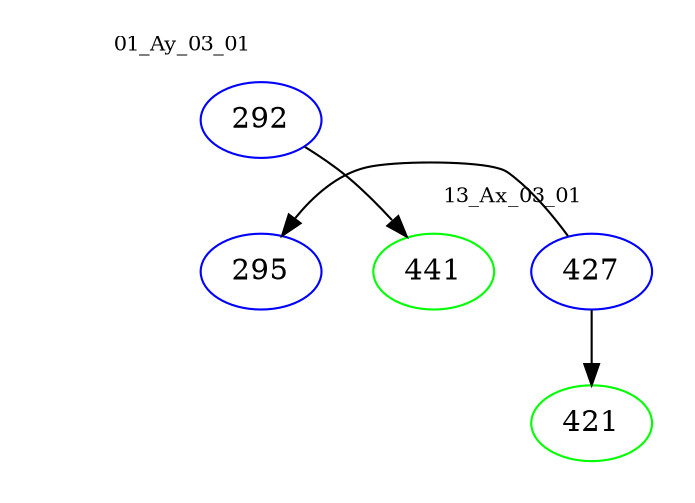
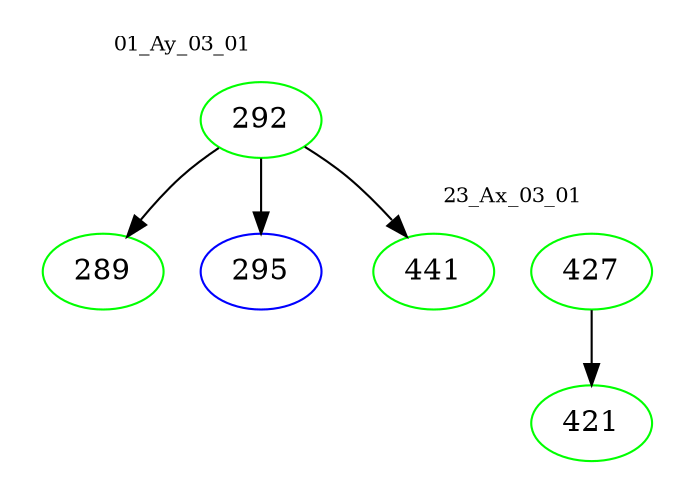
(261, 120) -> (261, 120)
(437, 163) -> (261, 185)
(513, 197) -> (513, 197)
none -> (103, 272)
(592, 272) -> (592, 272)
